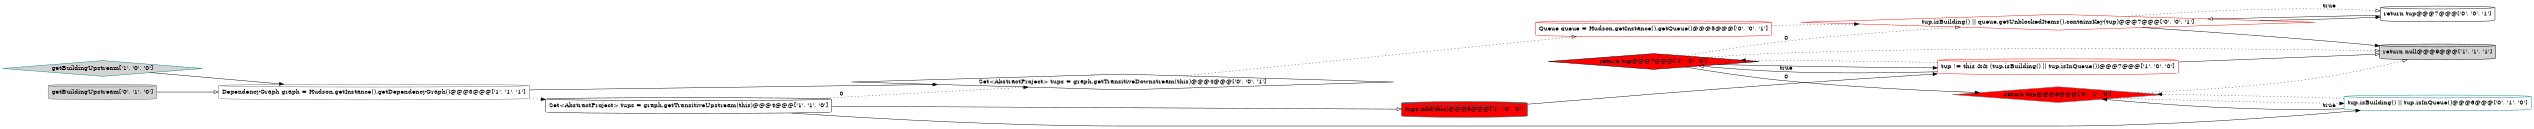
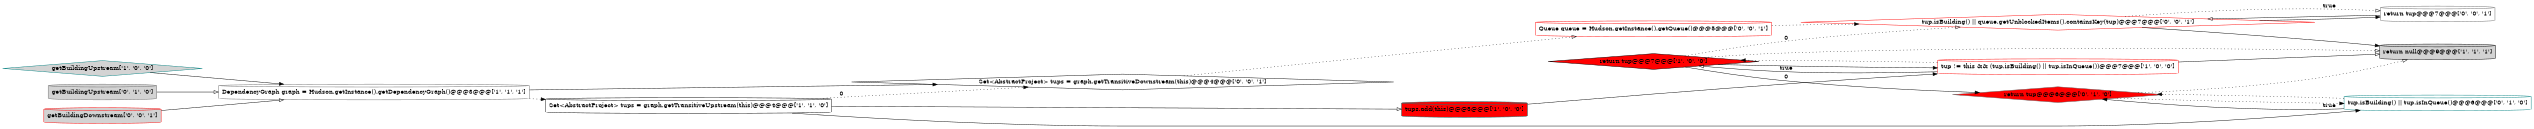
(2438, 14) -> (2438, 14)
none -> (102, 116)
